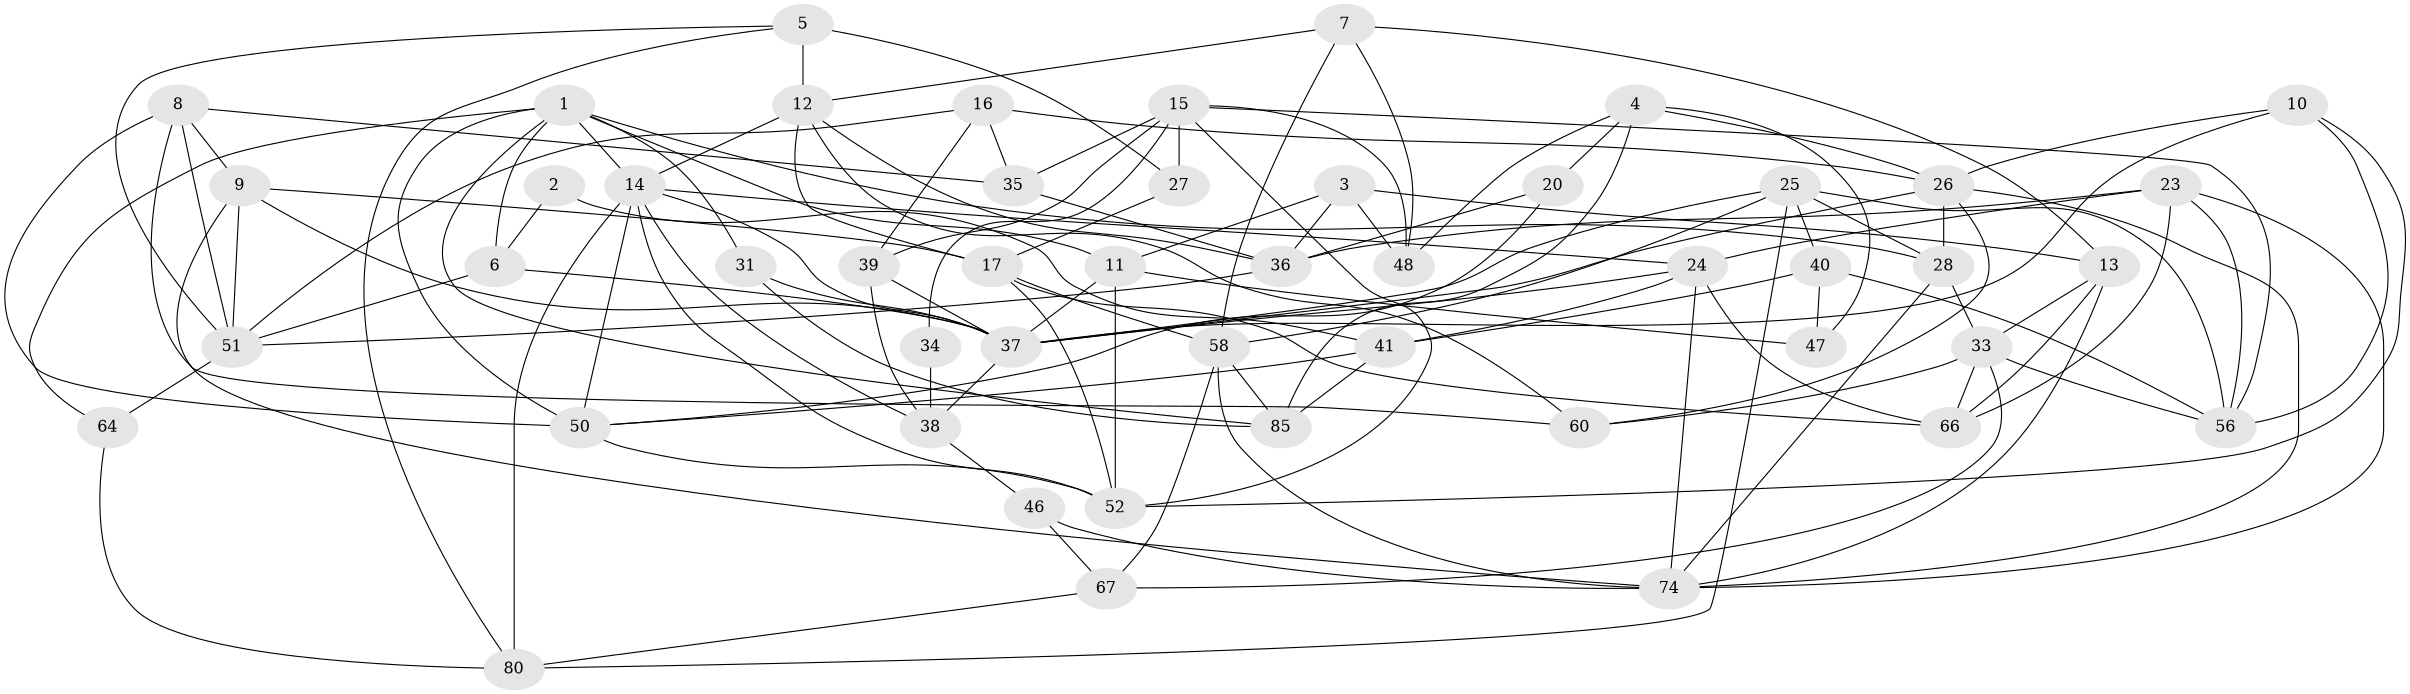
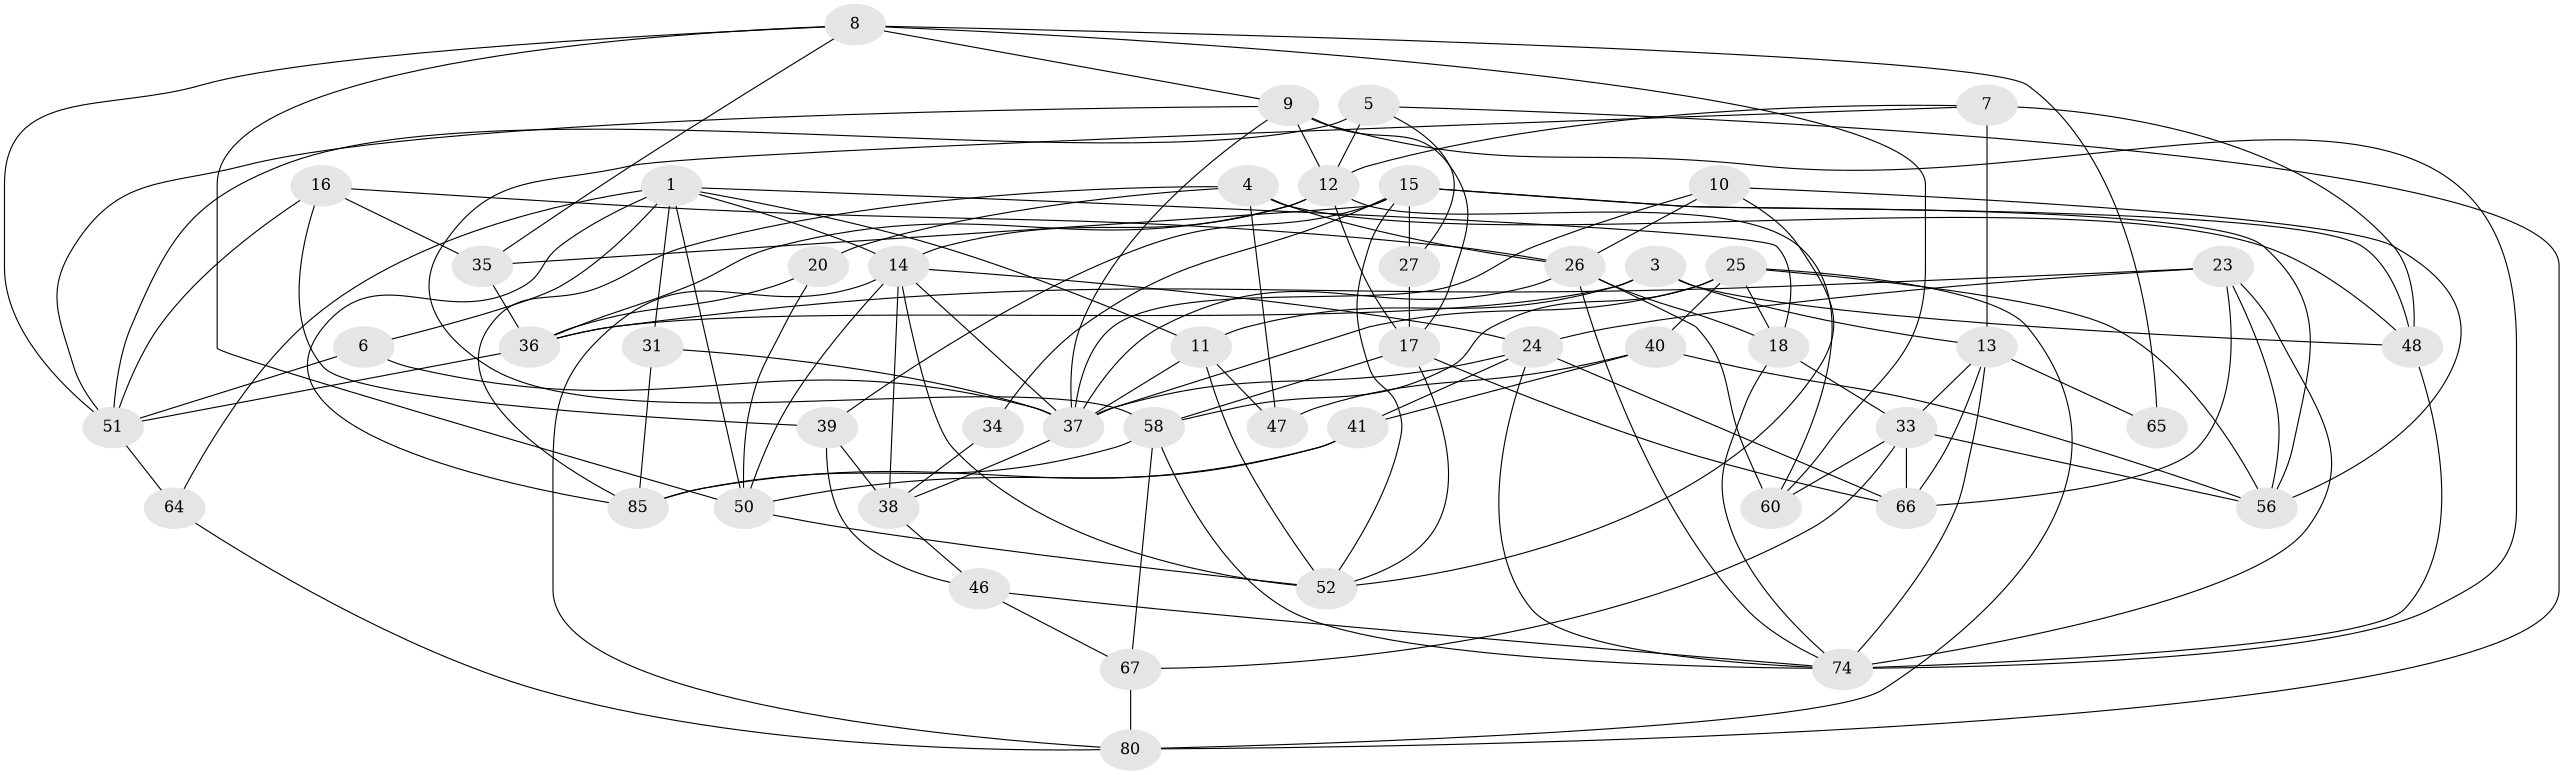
none -> (1309, 146)
(554, 186) -> none
(1944, 266) -> (1779, 347)
(952, 313) -> (860, 540)
none -> (2157, 428)
none -> (2383, 619)
